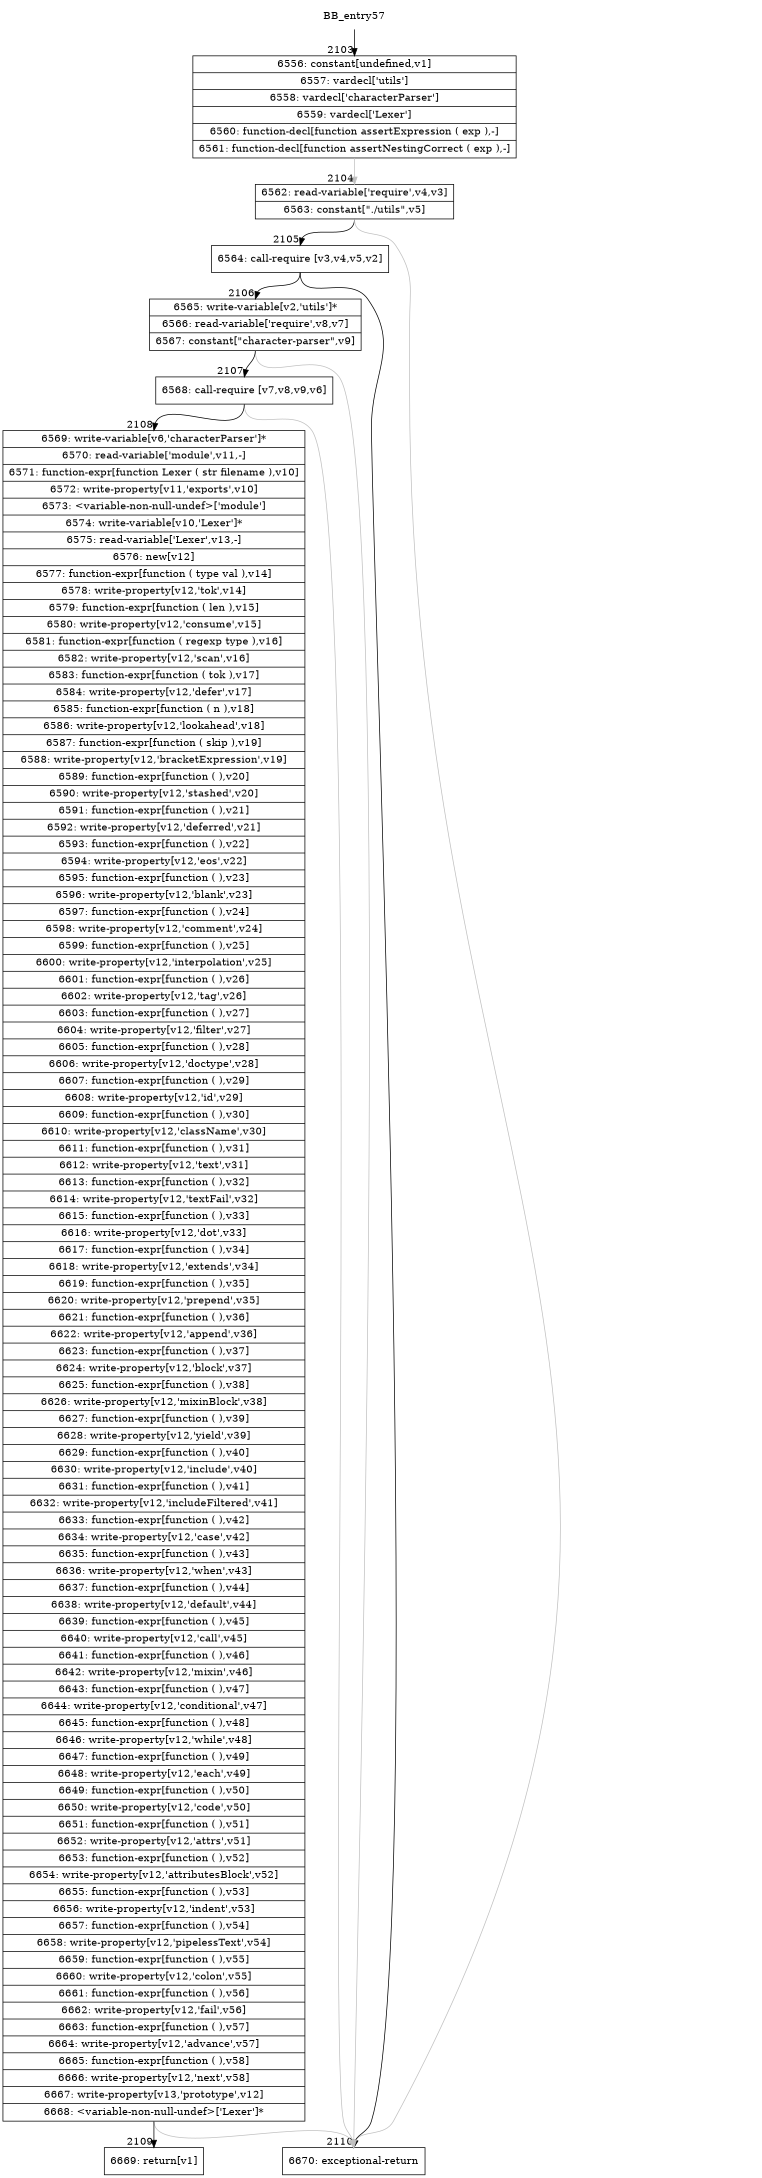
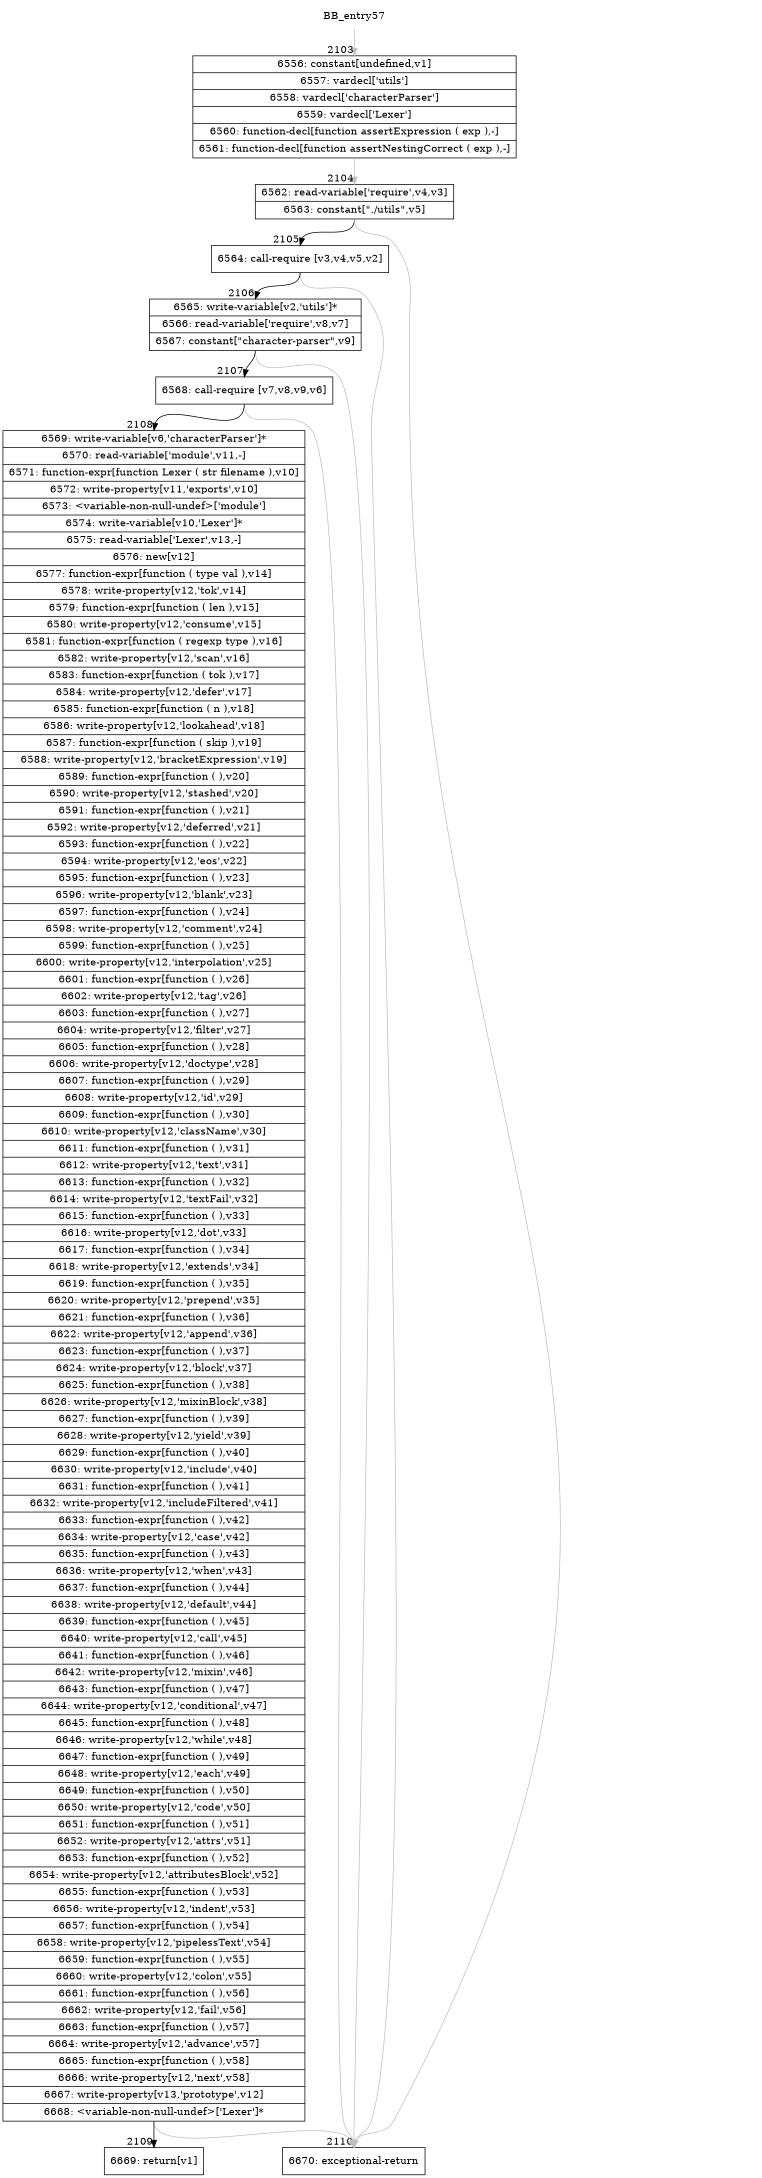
(355, 39) -> (355, 39)
(391, 1181) -> (391, 1181)
